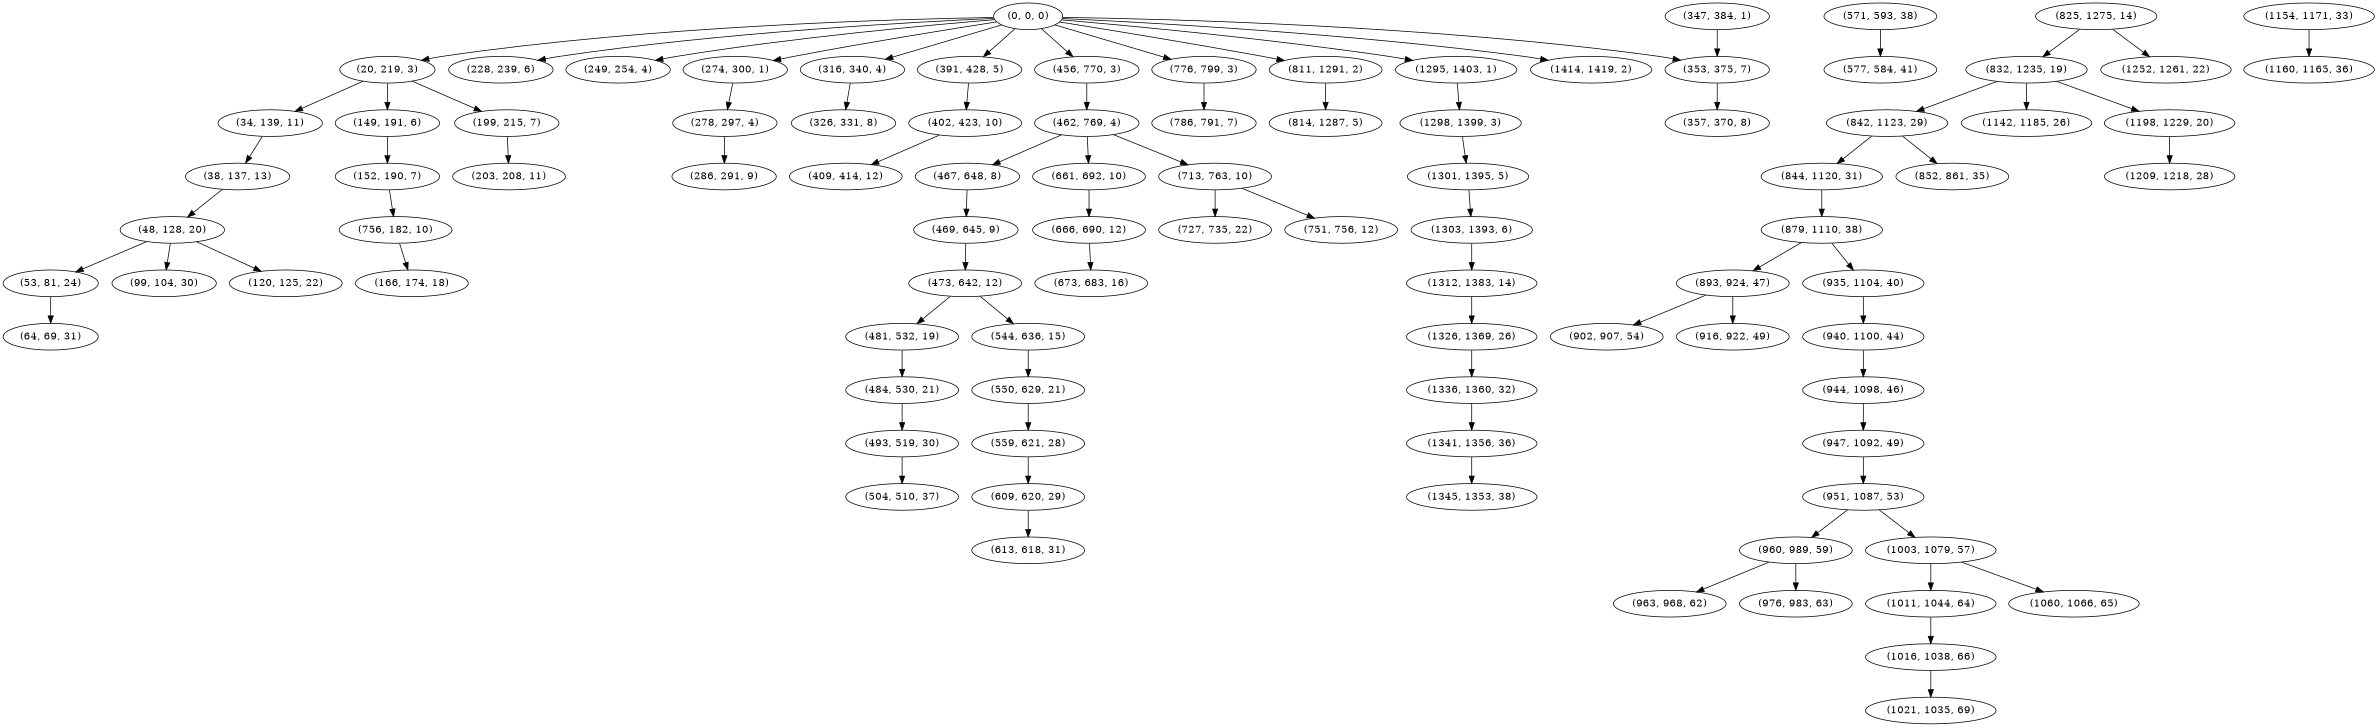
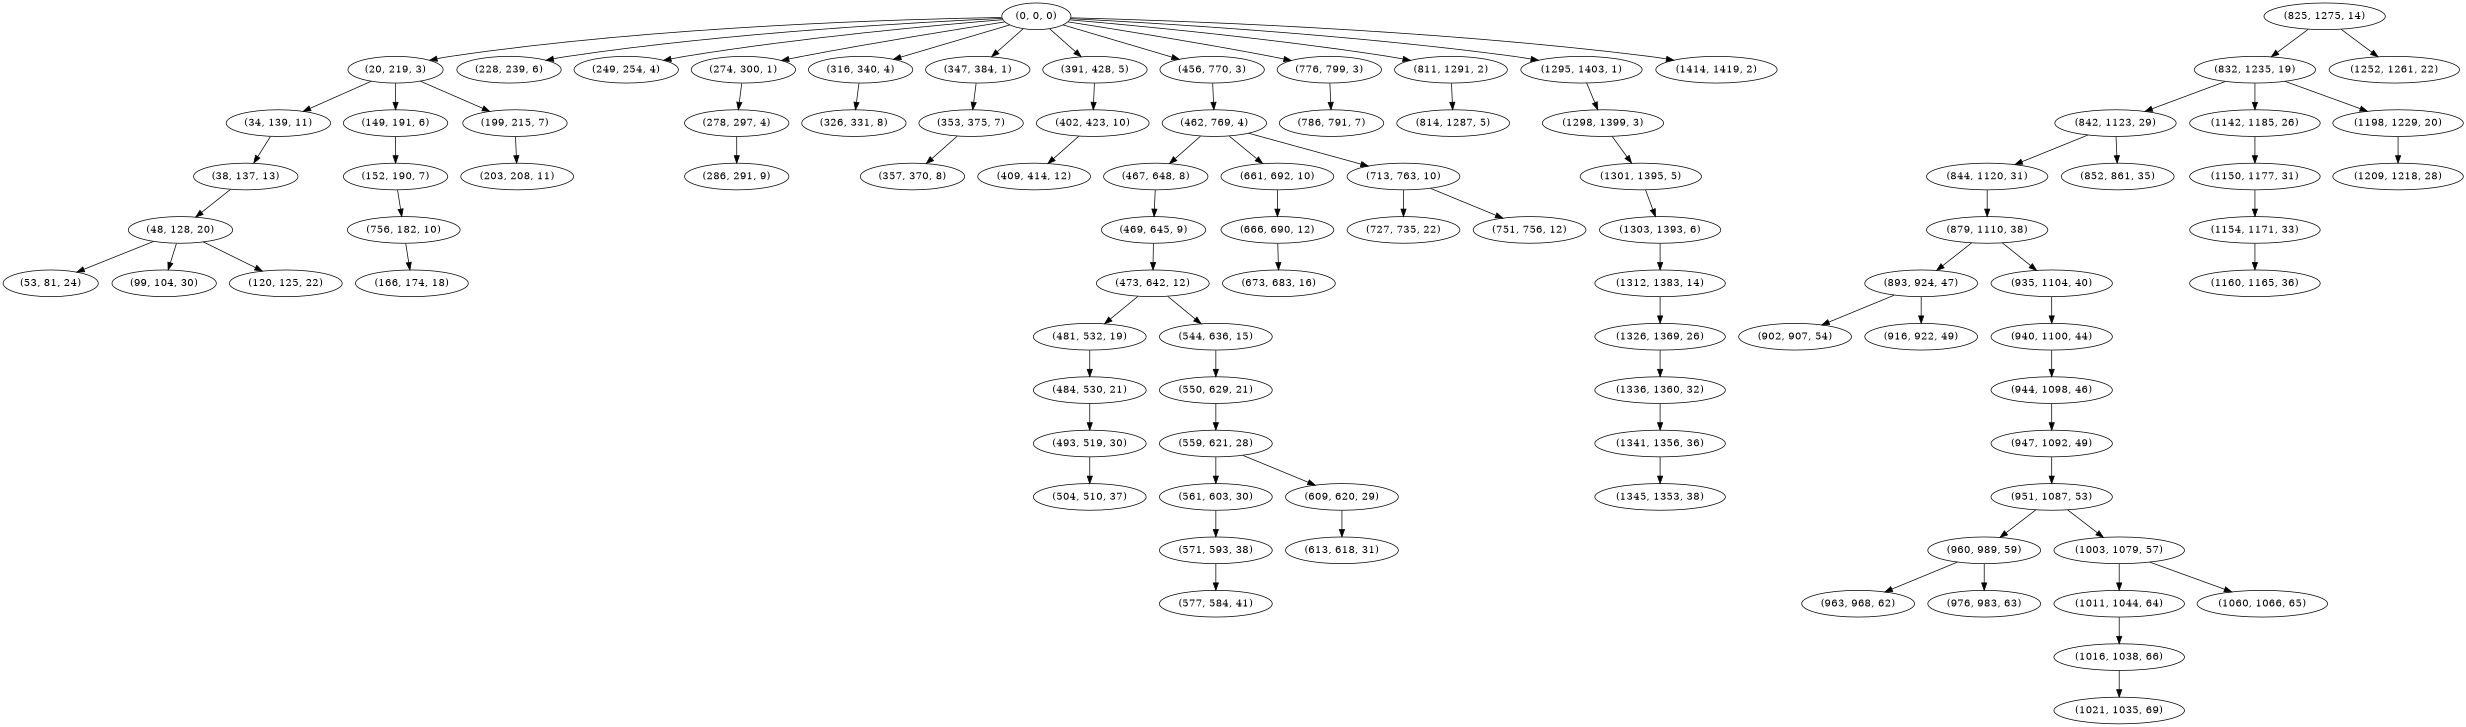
(1369, 29) -> (1010, 40)
none -> (2255, 177)
(51, 337) -> none
none -> (1216, 497)
